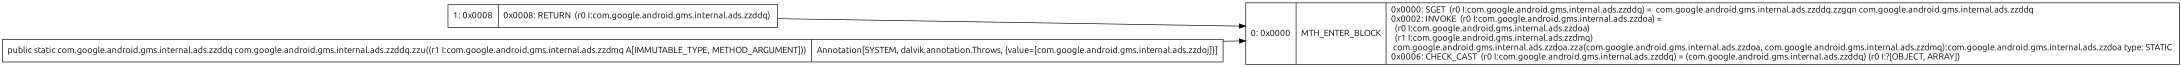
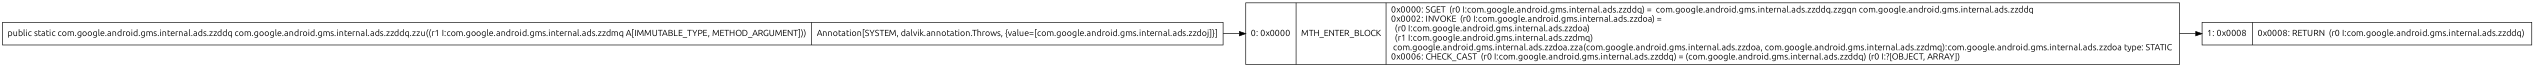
(1009, 22) -> (2188, 34)
